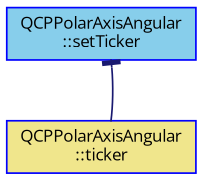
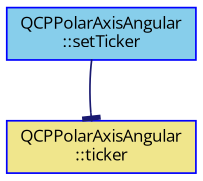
(113, 95) -> (90, 86)
